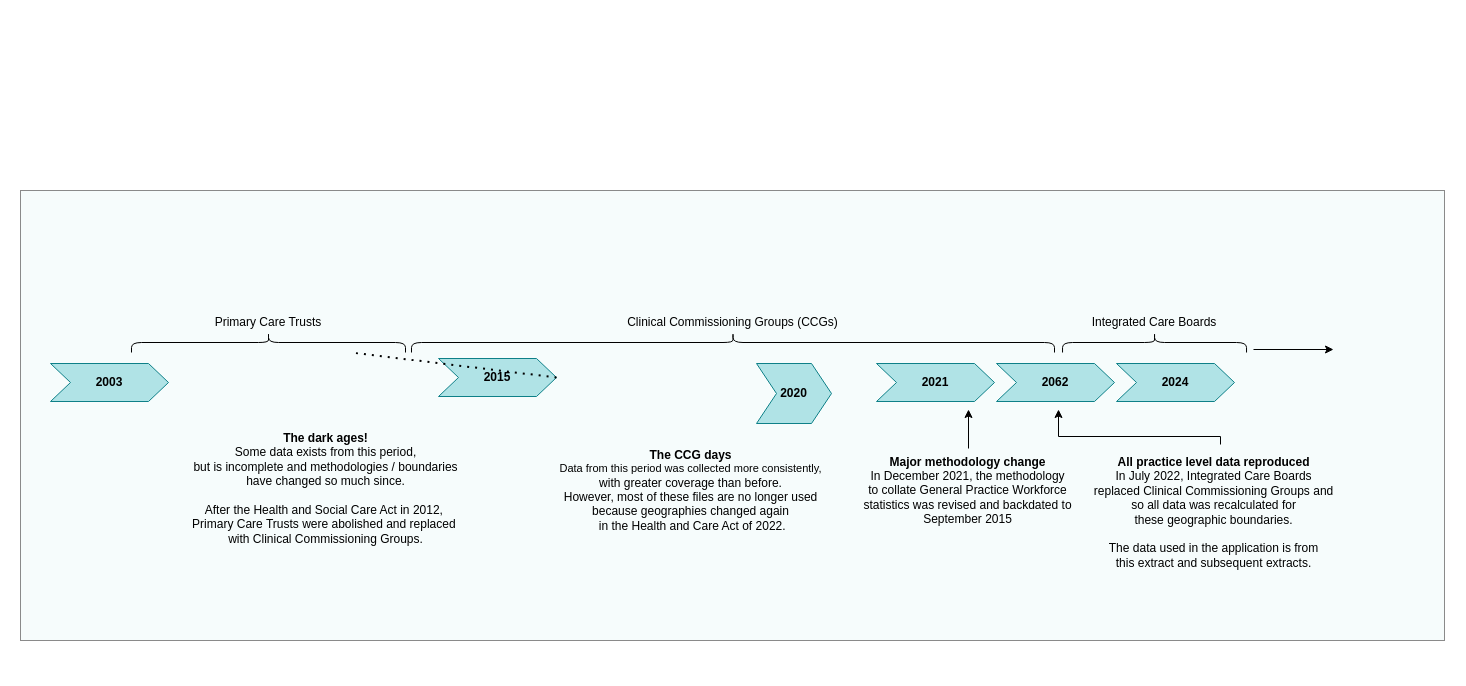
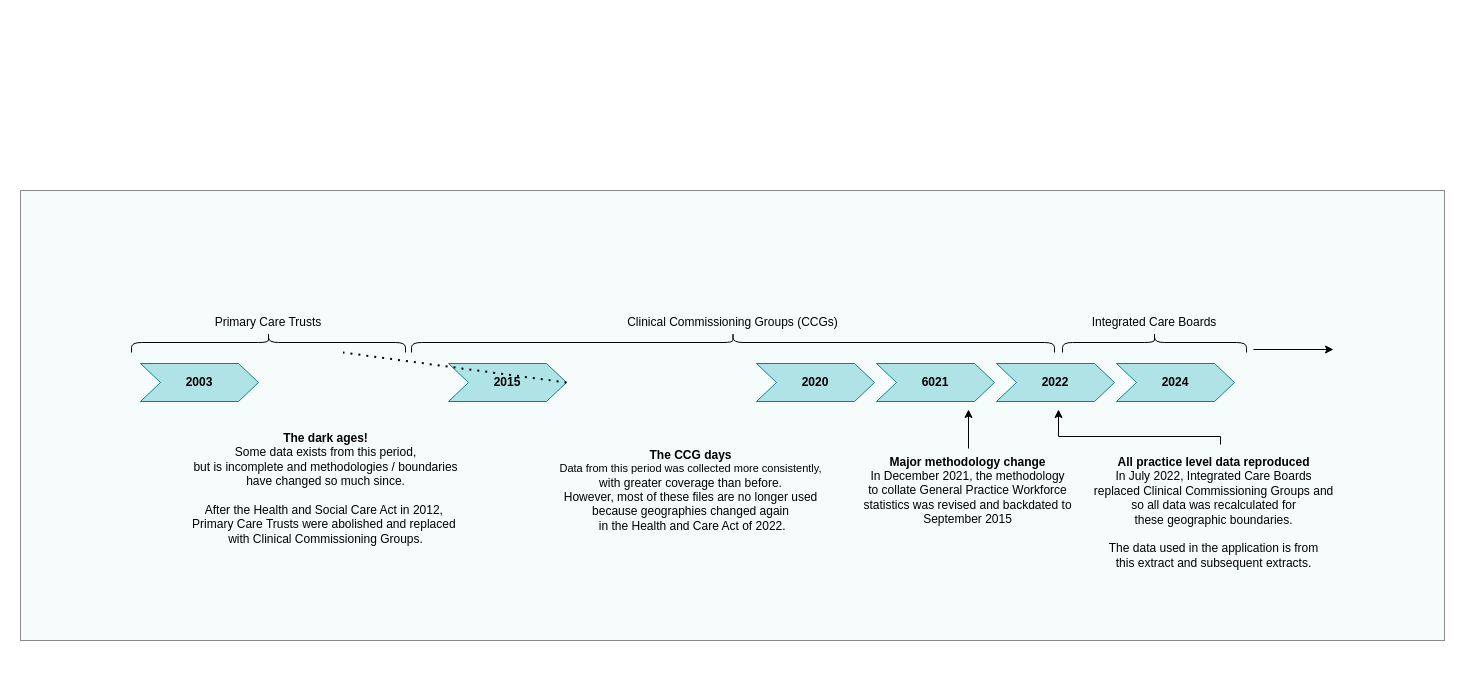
(498, 378) -> (508, 383)
(110, 383) -> (200, 383)
(936, 383) -> (936, 383)
(1056, 383) -> (1056, 383)
(794, 394) -> (816, 383)
